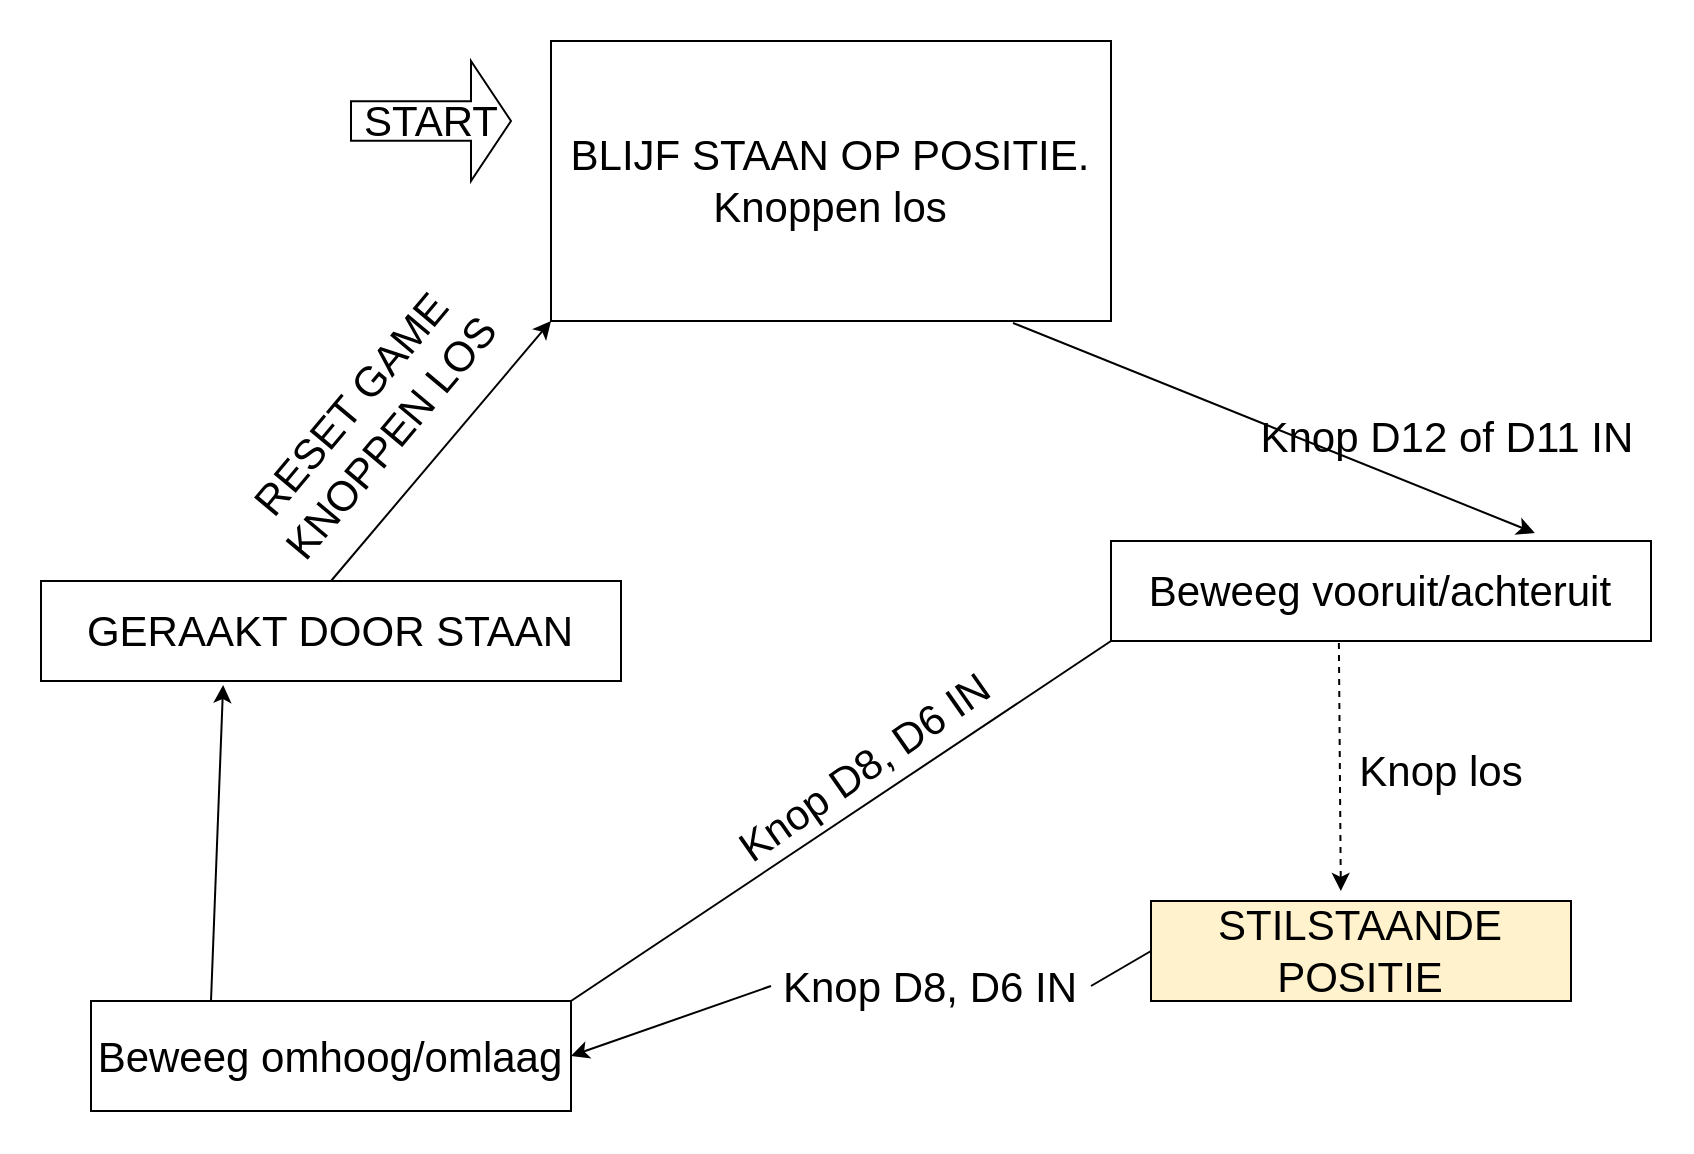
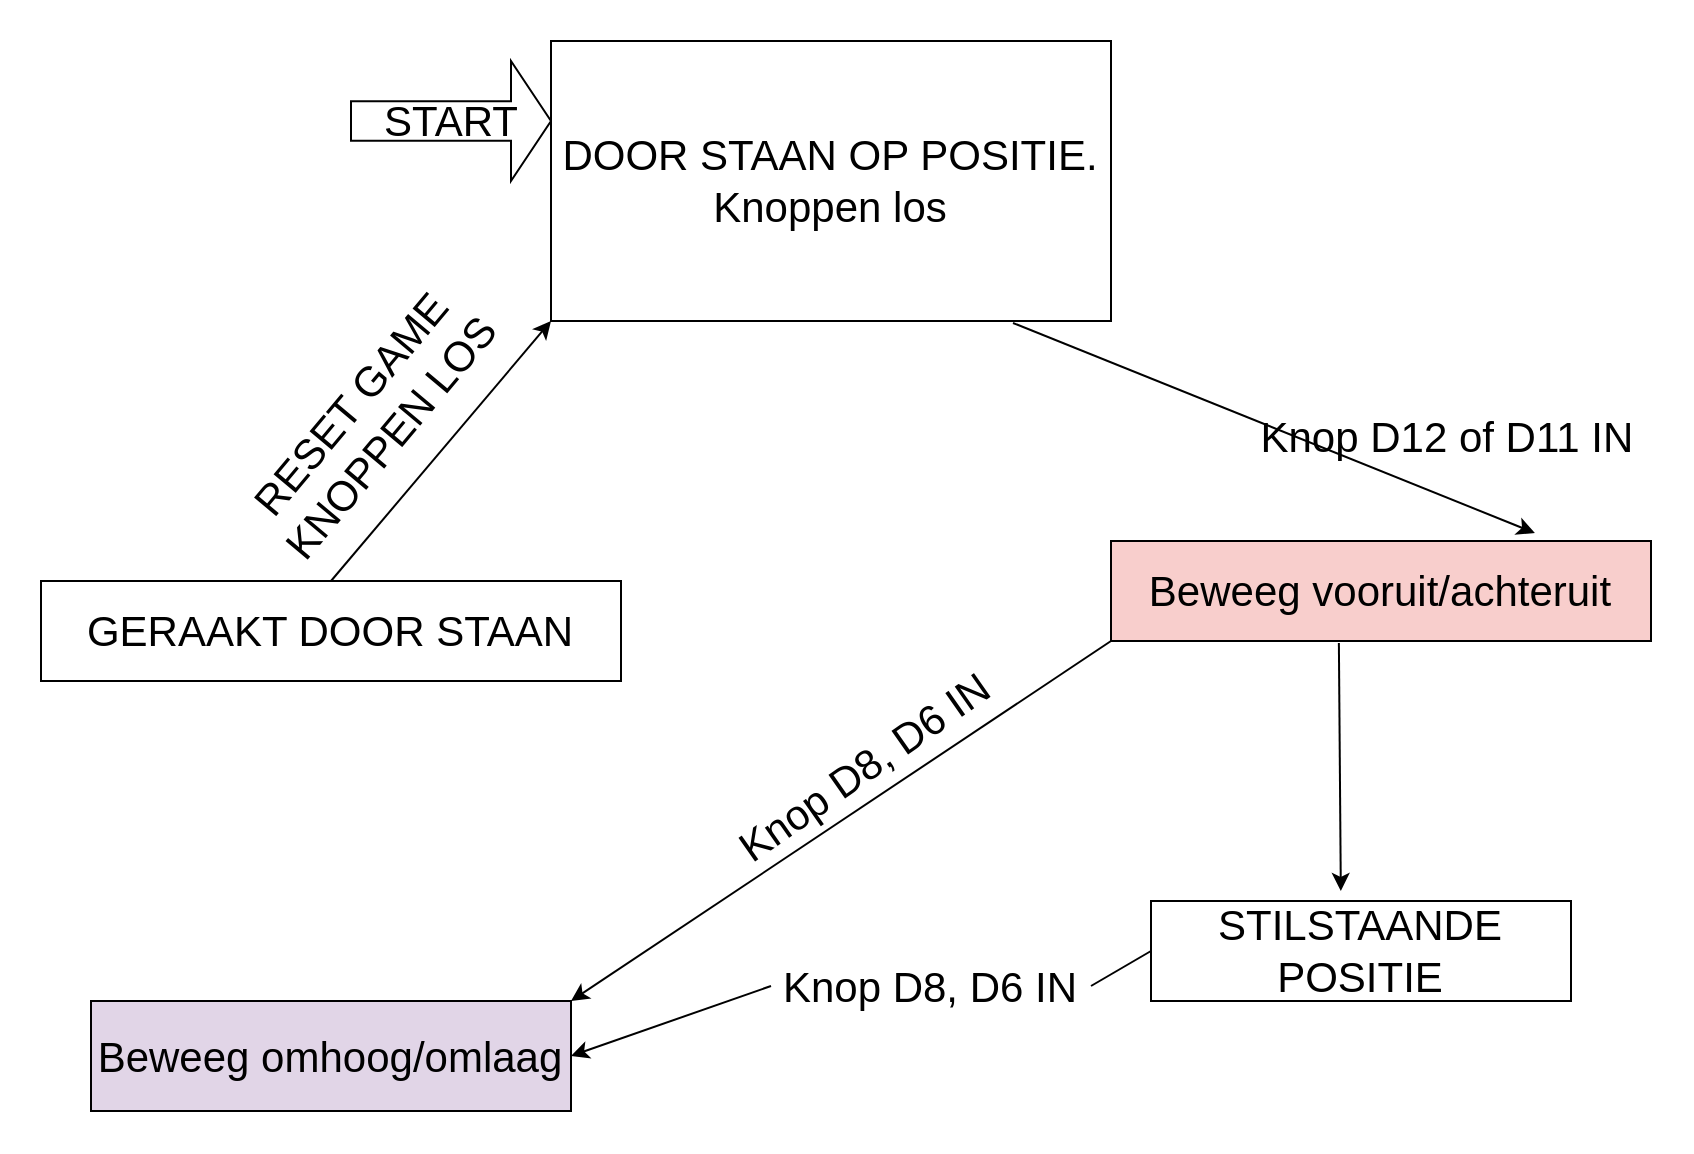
(431, 121) -> (451, 121)
(831, 181) -> (831, 181)
(1381, 591) -> (1381, 591)
(1340, 759) -> (1340, 759)
(1441, 771) -> none
(217, 850) -> none
(1361, 951) -> (1361, 951)
(579, 996) -> (583, 993)
(331, 1056) -> (331, 1056)
